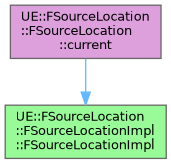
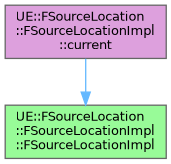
(86, 32) -> (86, 32)
